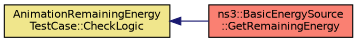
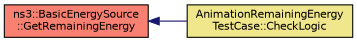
(195, 21) -> (173, 21)
